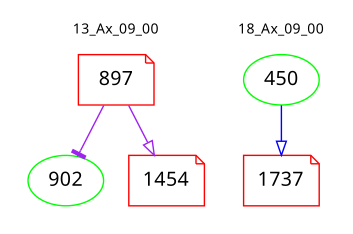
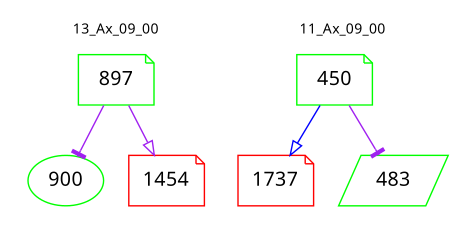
(281, 30) -> (343, 30)
(116, 80) -> (116, 80)
(281, 80) -> (335, 80)
(66, 181) -> (66, 181)
none -> (393, 181)
